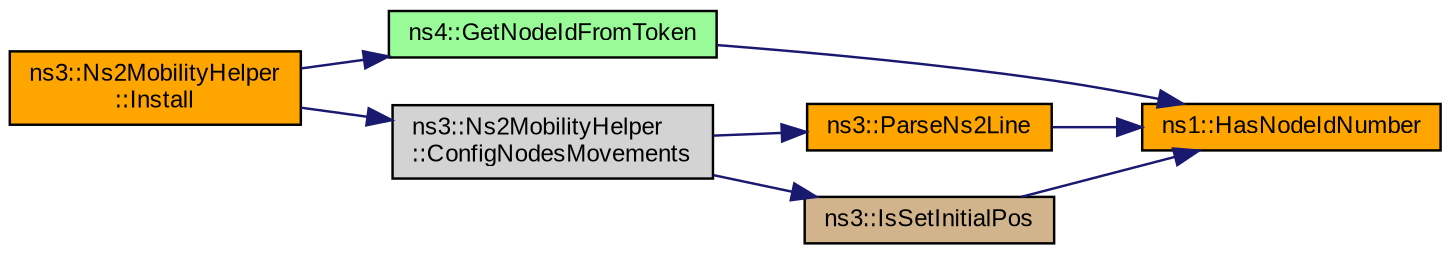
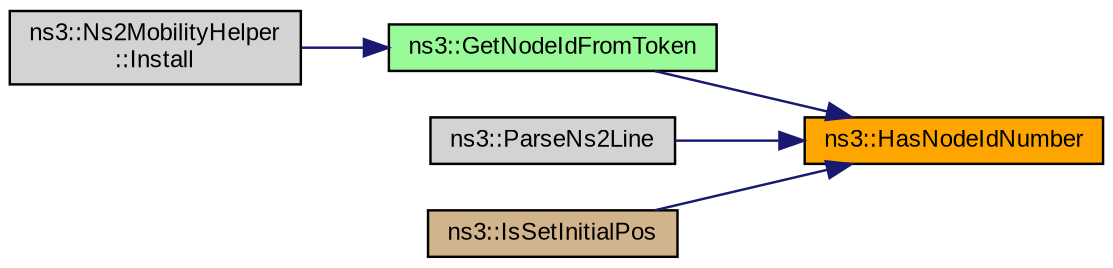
(553, 34) -> (553, 48)
(155, 88) -> (155, 48)
(929, 127) -> (553, 141)
(1291, 127) -> (954, 141)
(553, 142) -> none
